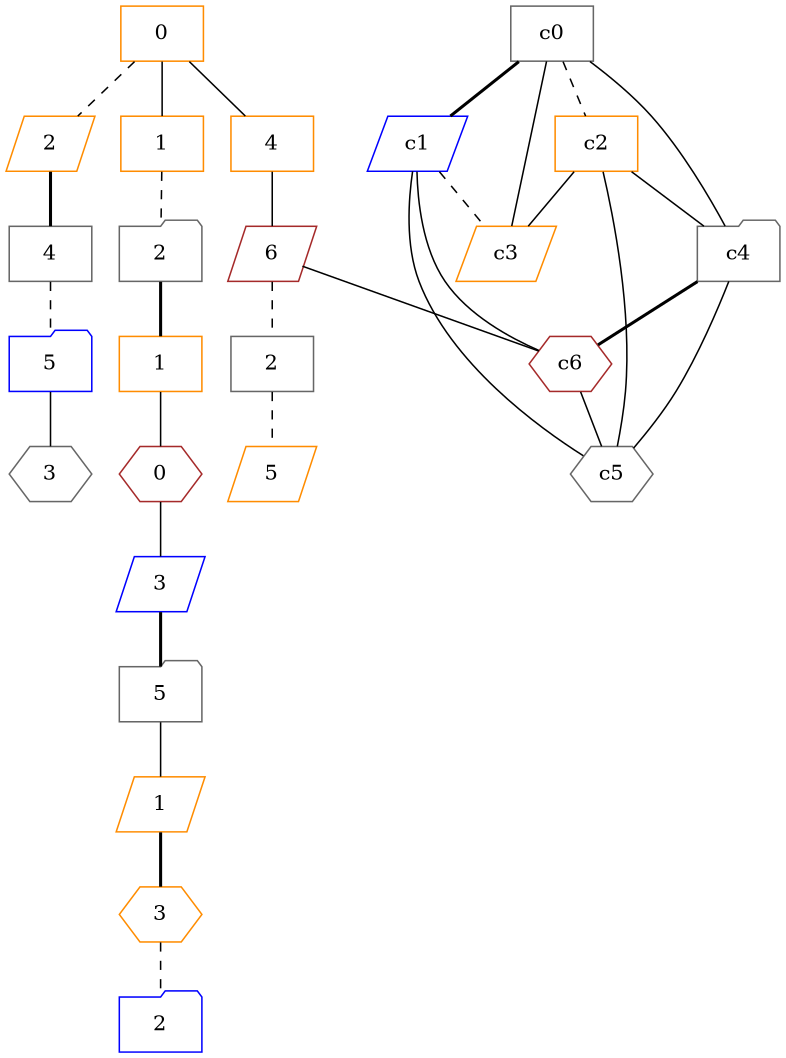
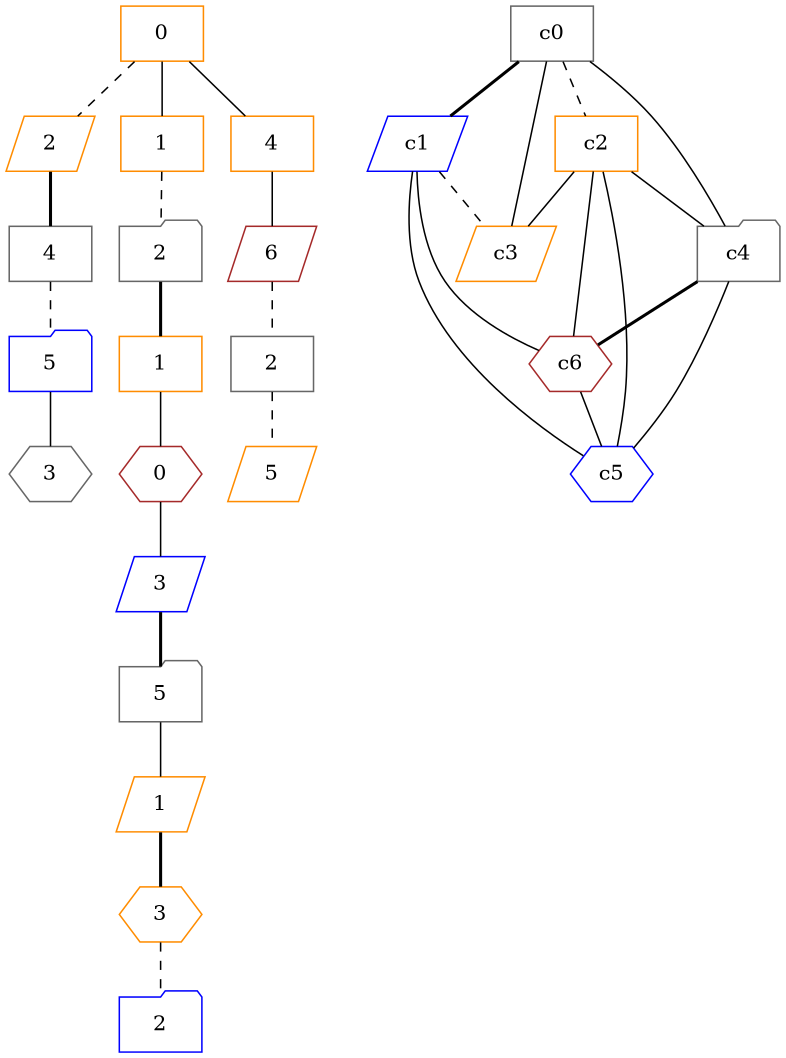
(421, 309) -> (583, 254)
(612, 474) -> (612, 474)
